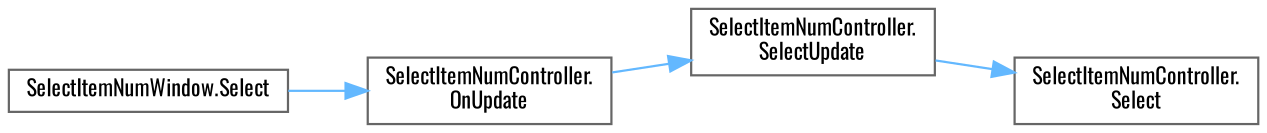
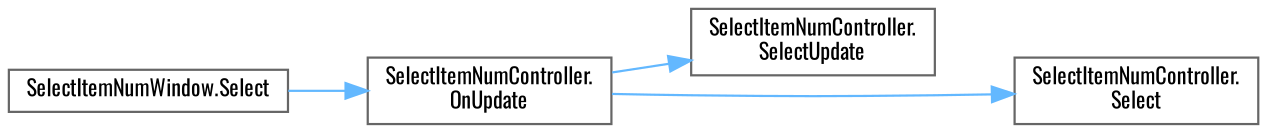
(964, 65) -> (802, 96)
